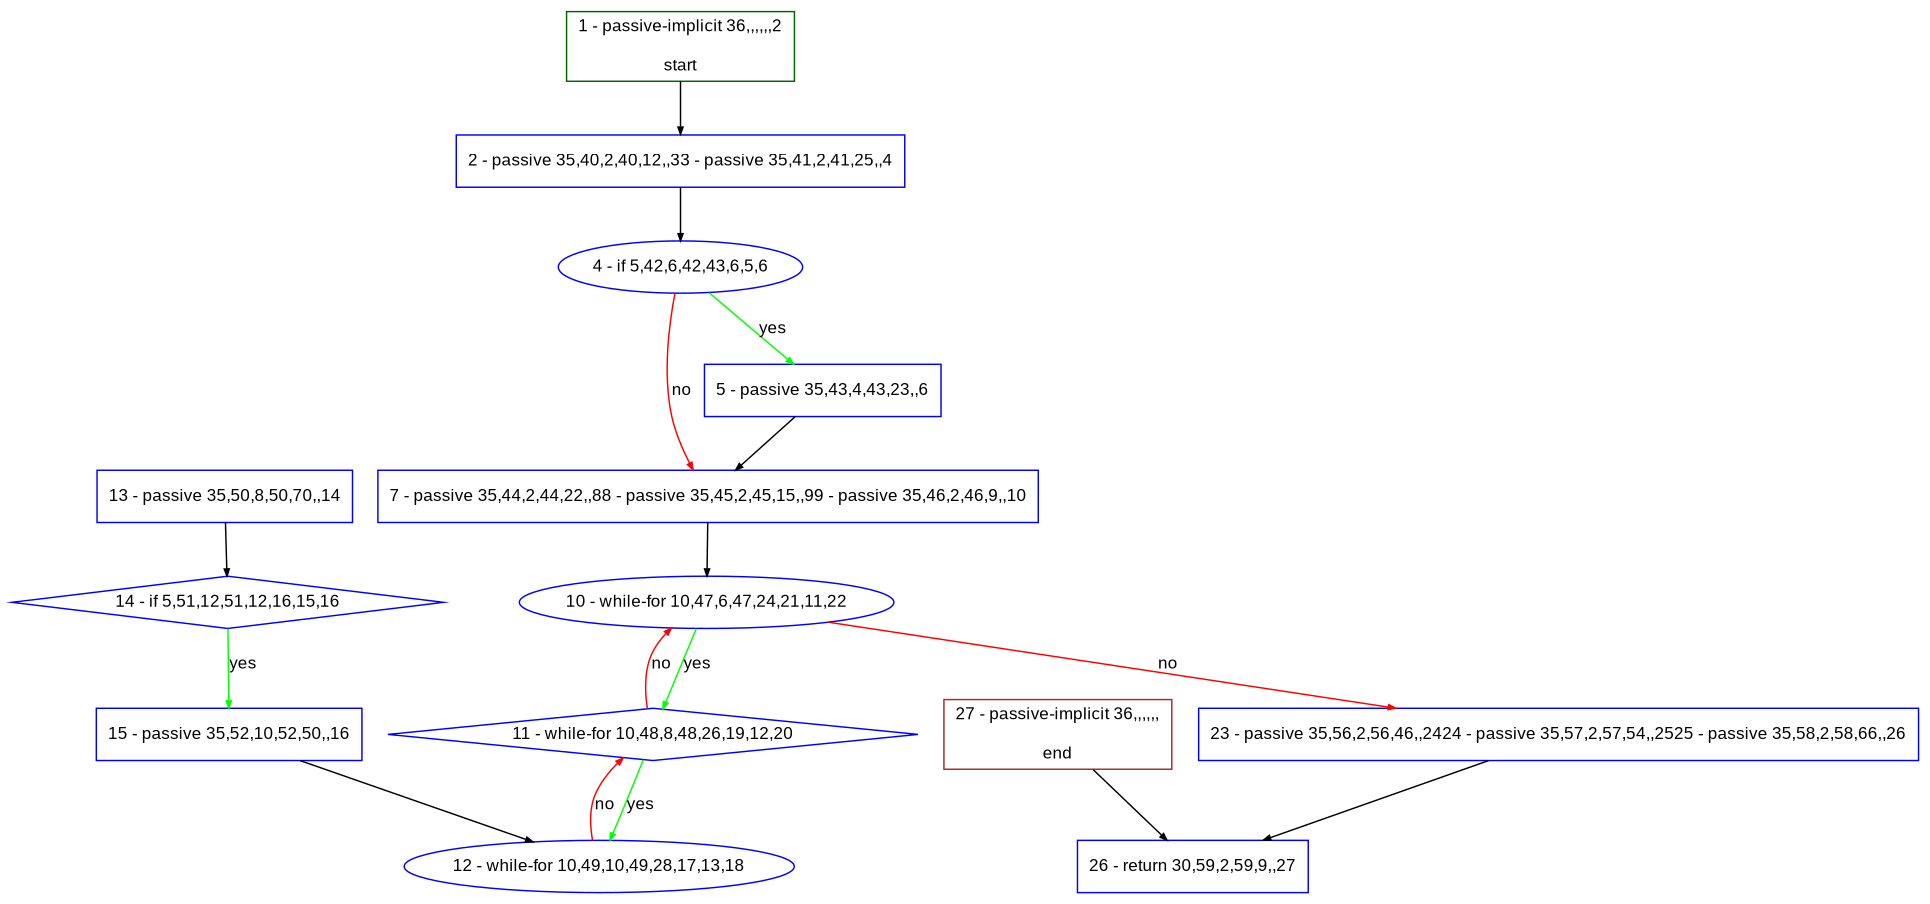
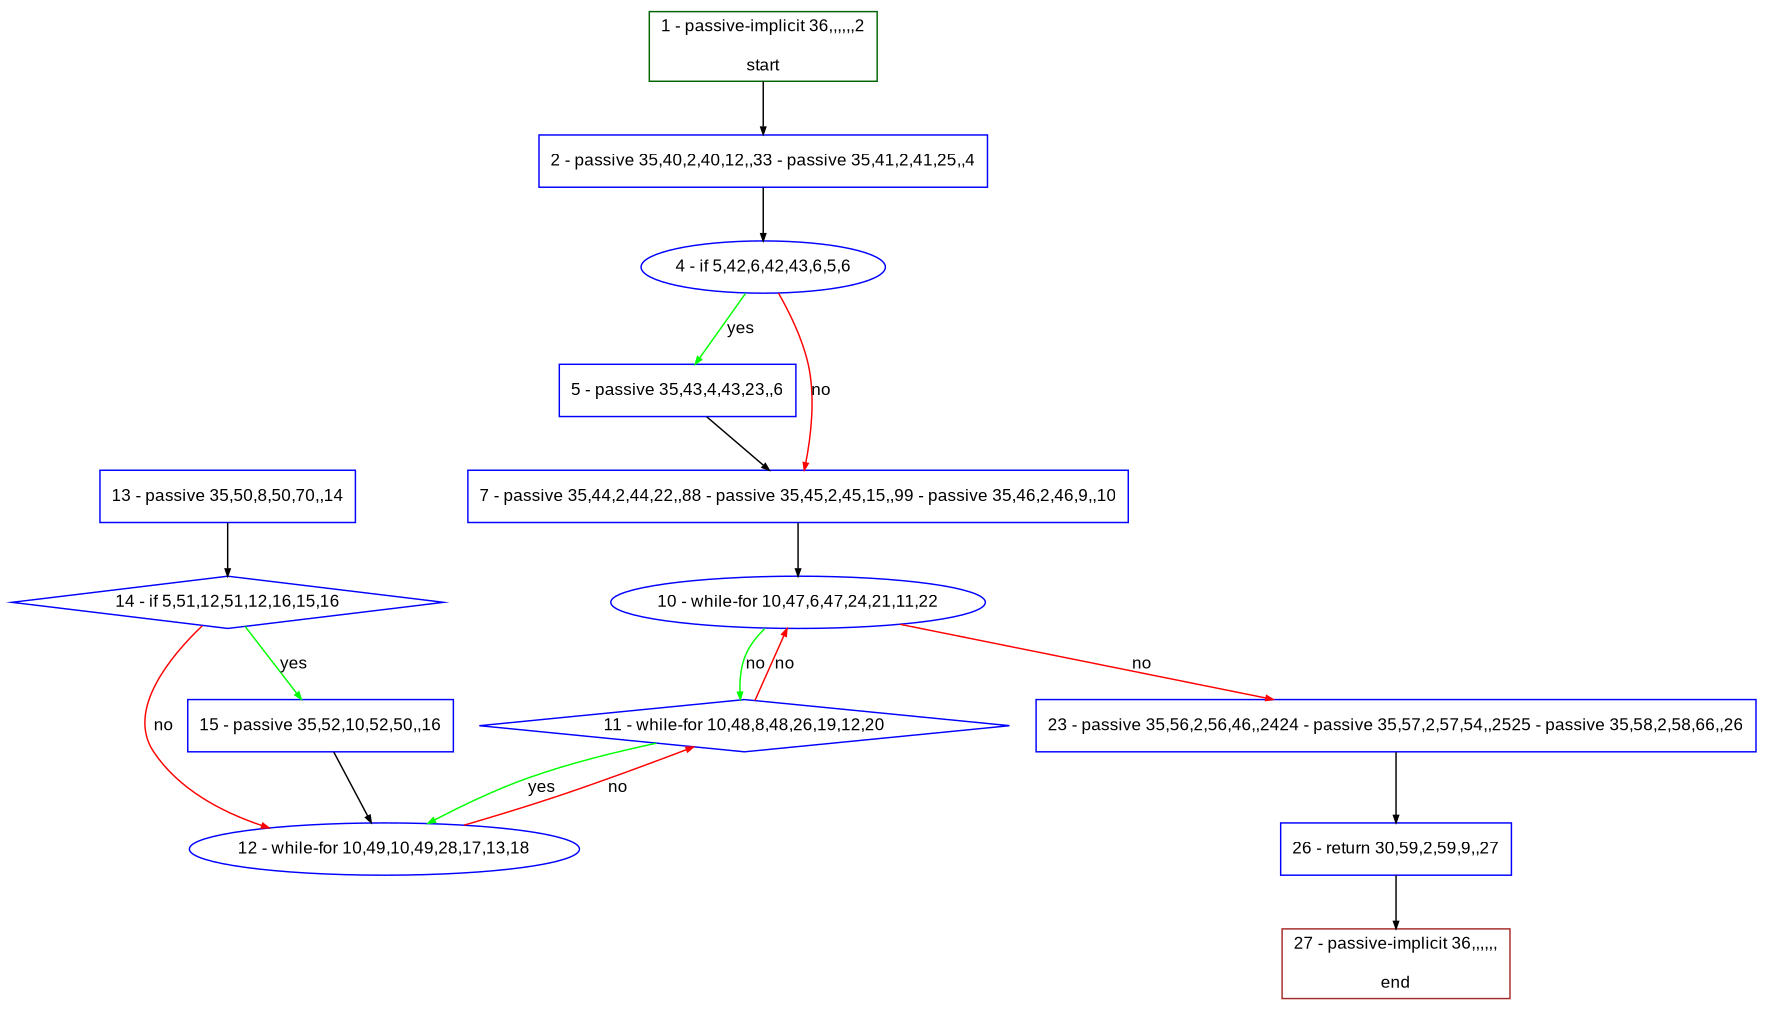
(697, 664) -> (756, 664)
none -> (151, 746)
(1127, 802) -> (1396, 898)
